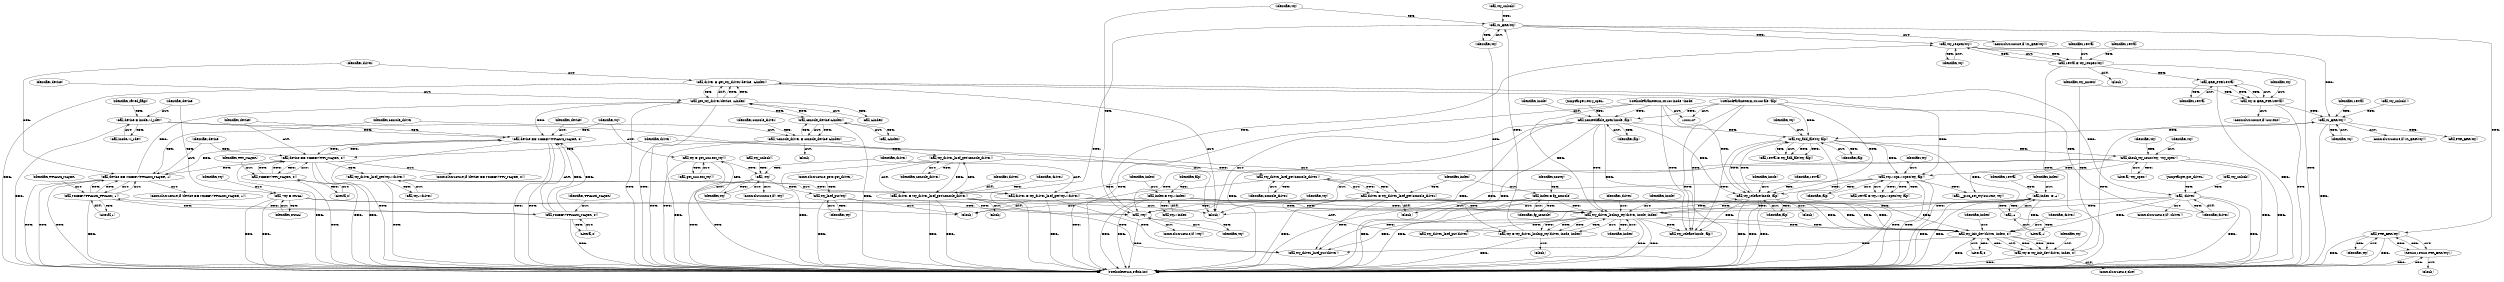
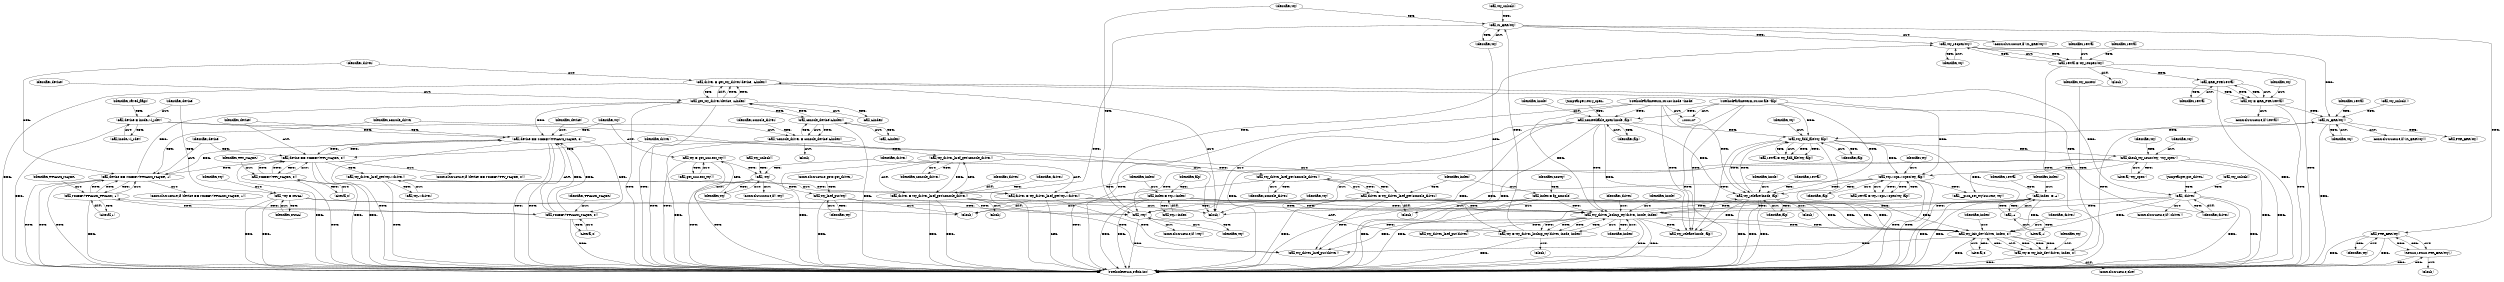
(2257, 120) -> (2257, 120)
none -> (618, 178)
(126, 187) -> (126, 187)
(1534, 215) -> none
(1055, 234) -> (1055, 234)
